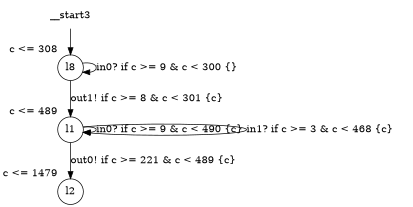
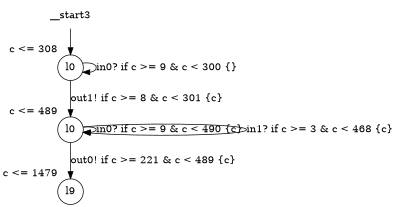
(71, 68) -> (71, 68)
(71, 130) -> (71, 130)
(71, 192) -> (71, 192)
